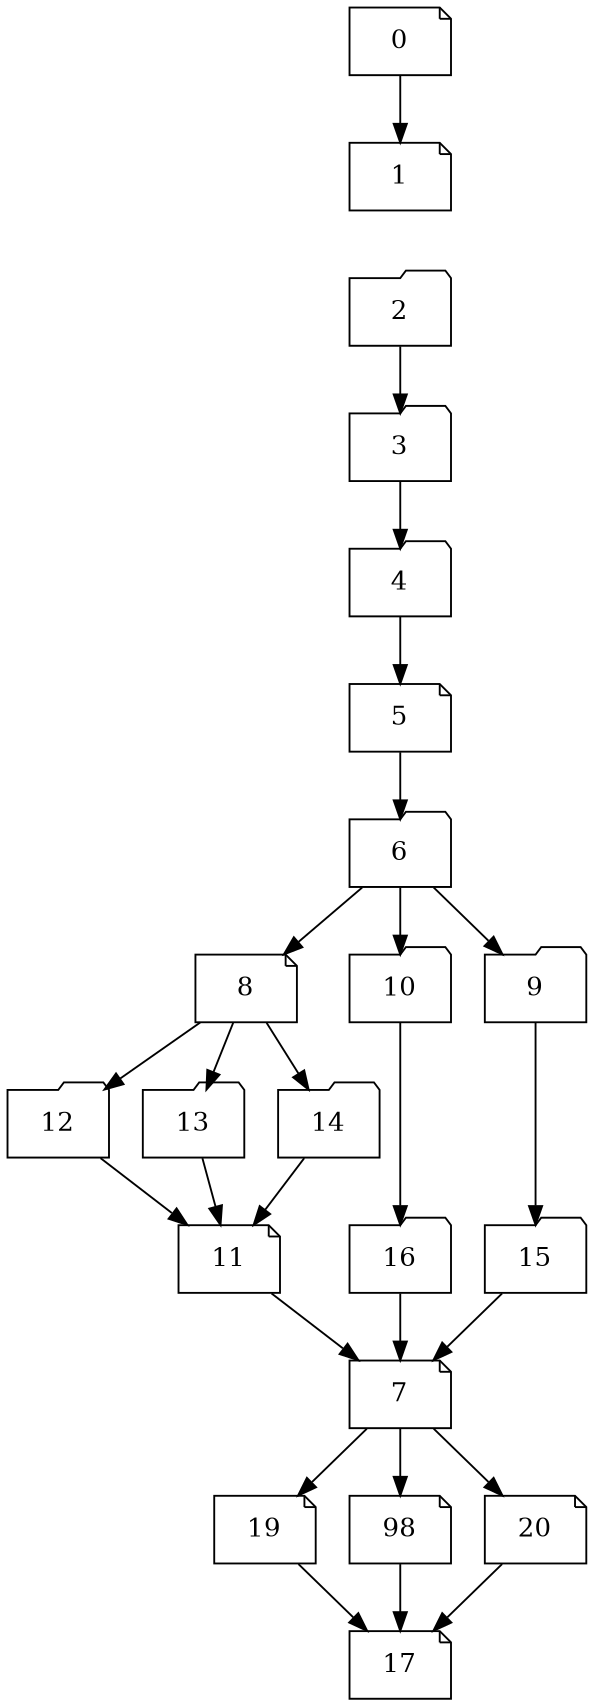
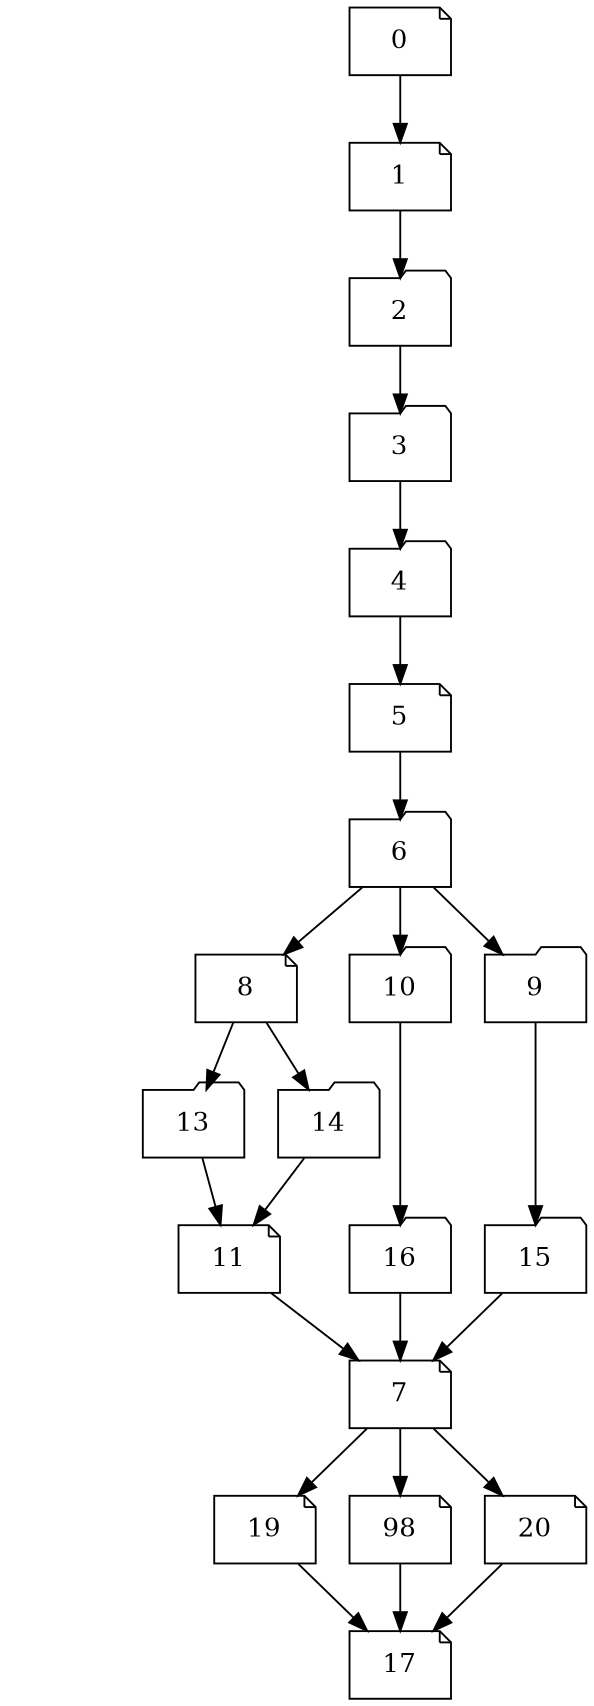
none -> (400, 235)
(58, 1124) -> none
